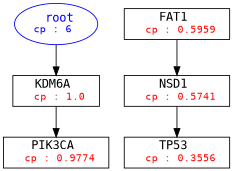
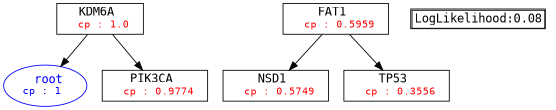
none -> (478, 19)
(56, 29) -> (45, 91)
(56, 56) -> (77, 47)
(181, 97) -> (280, 91)
(177, 118) -> (363, 49)
